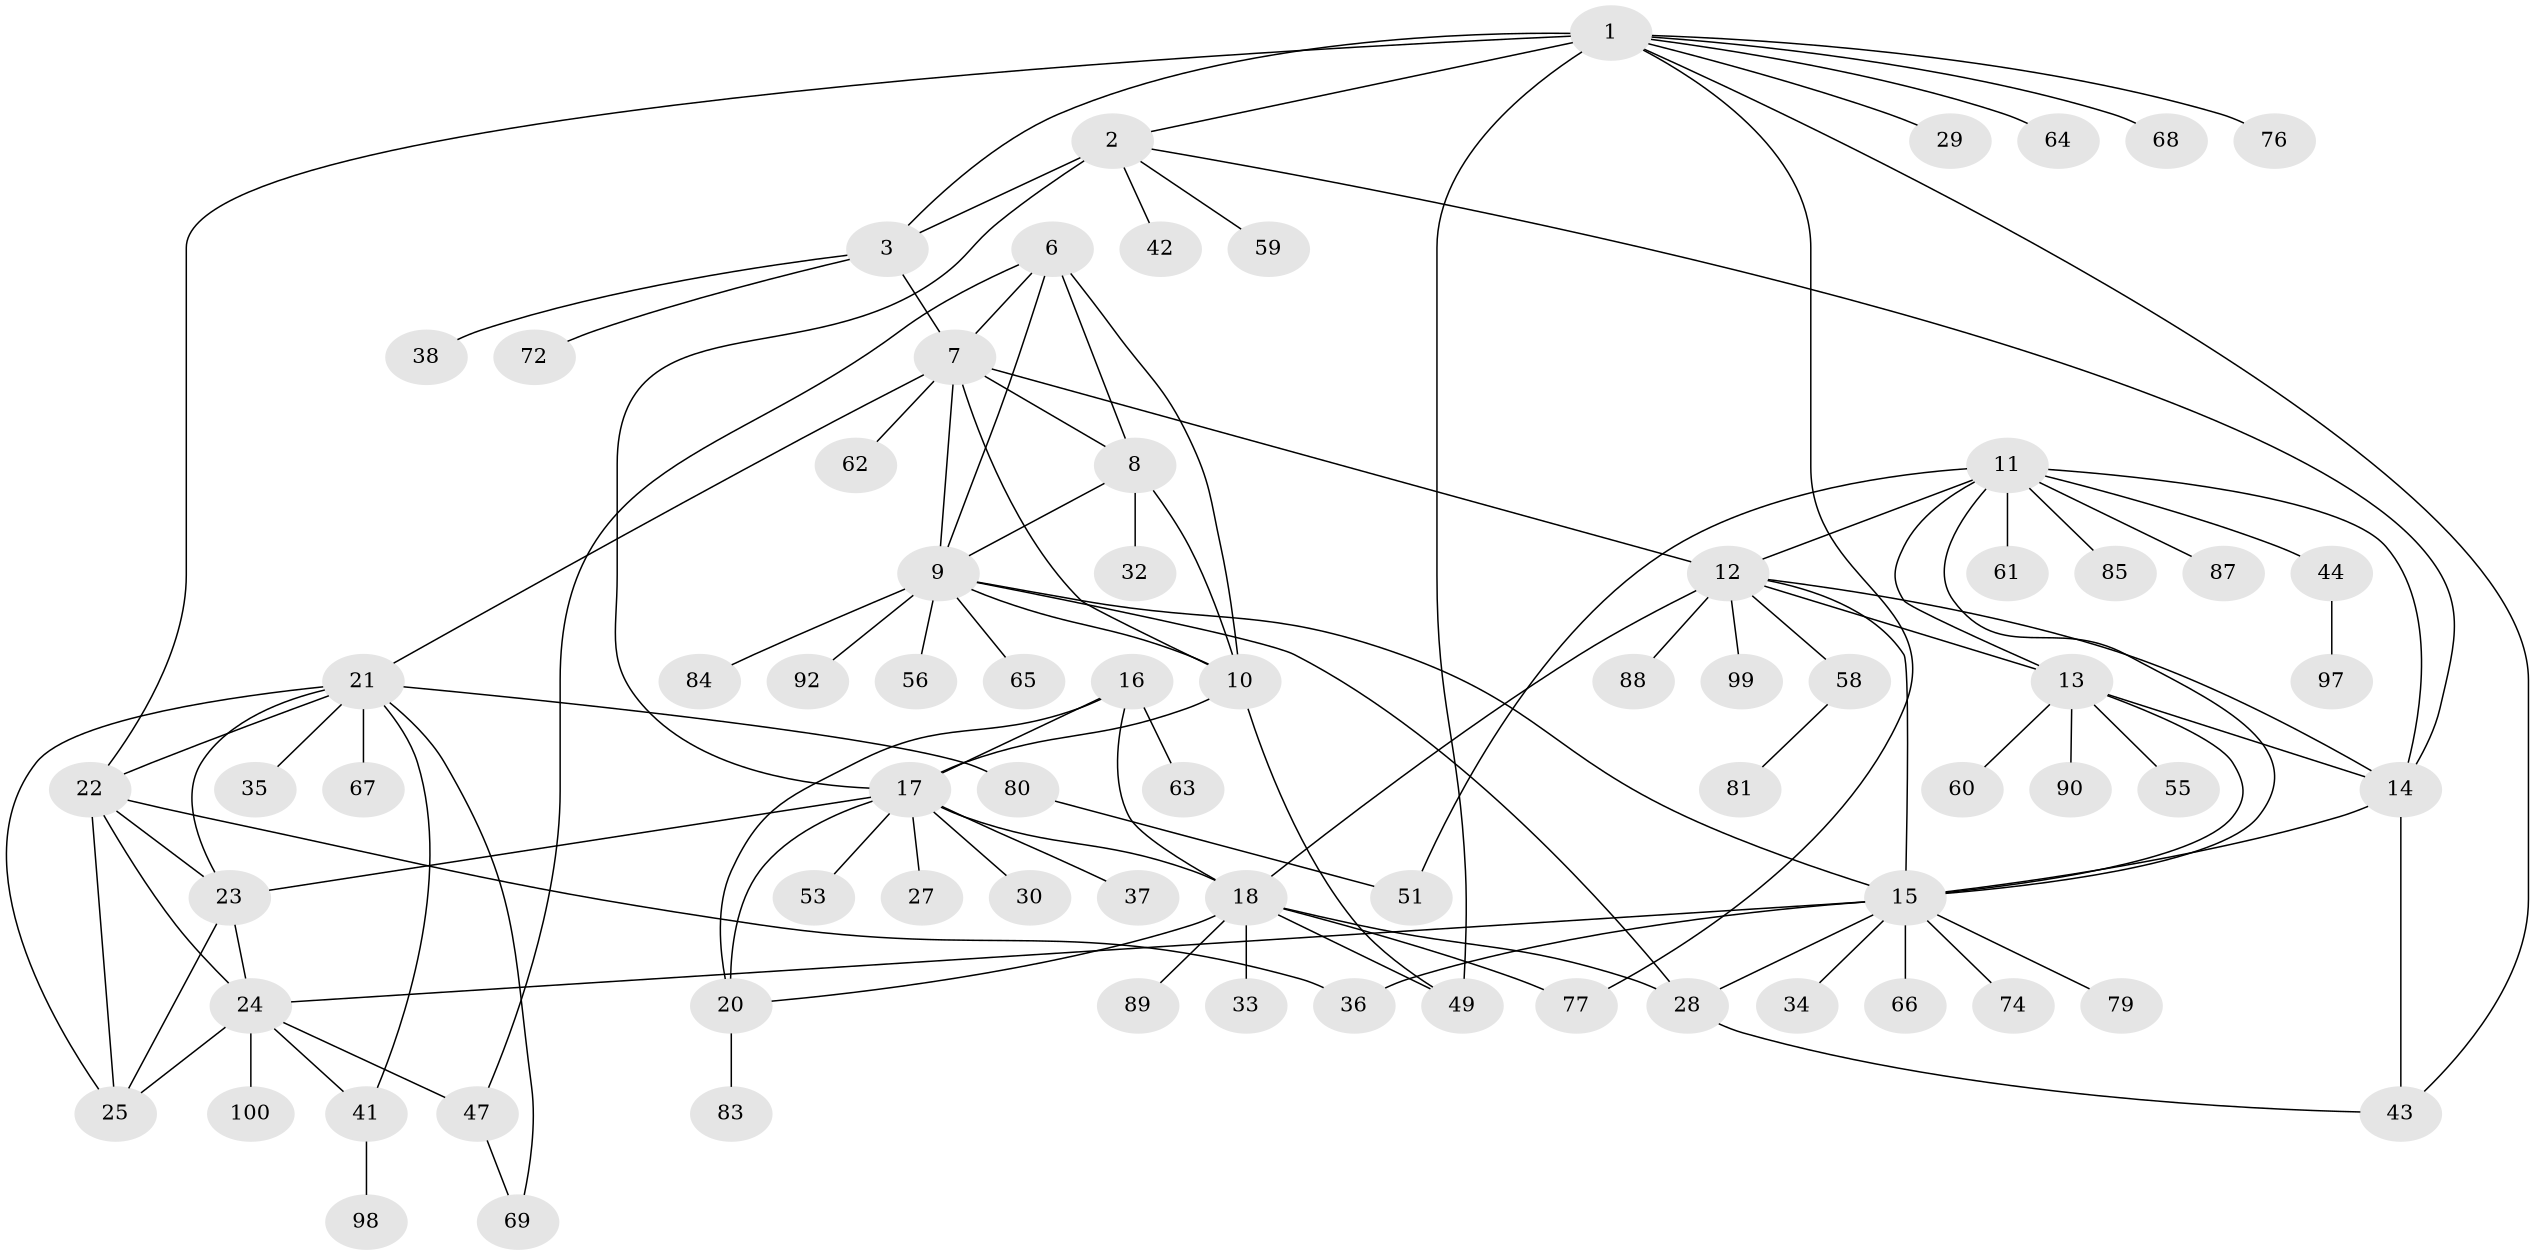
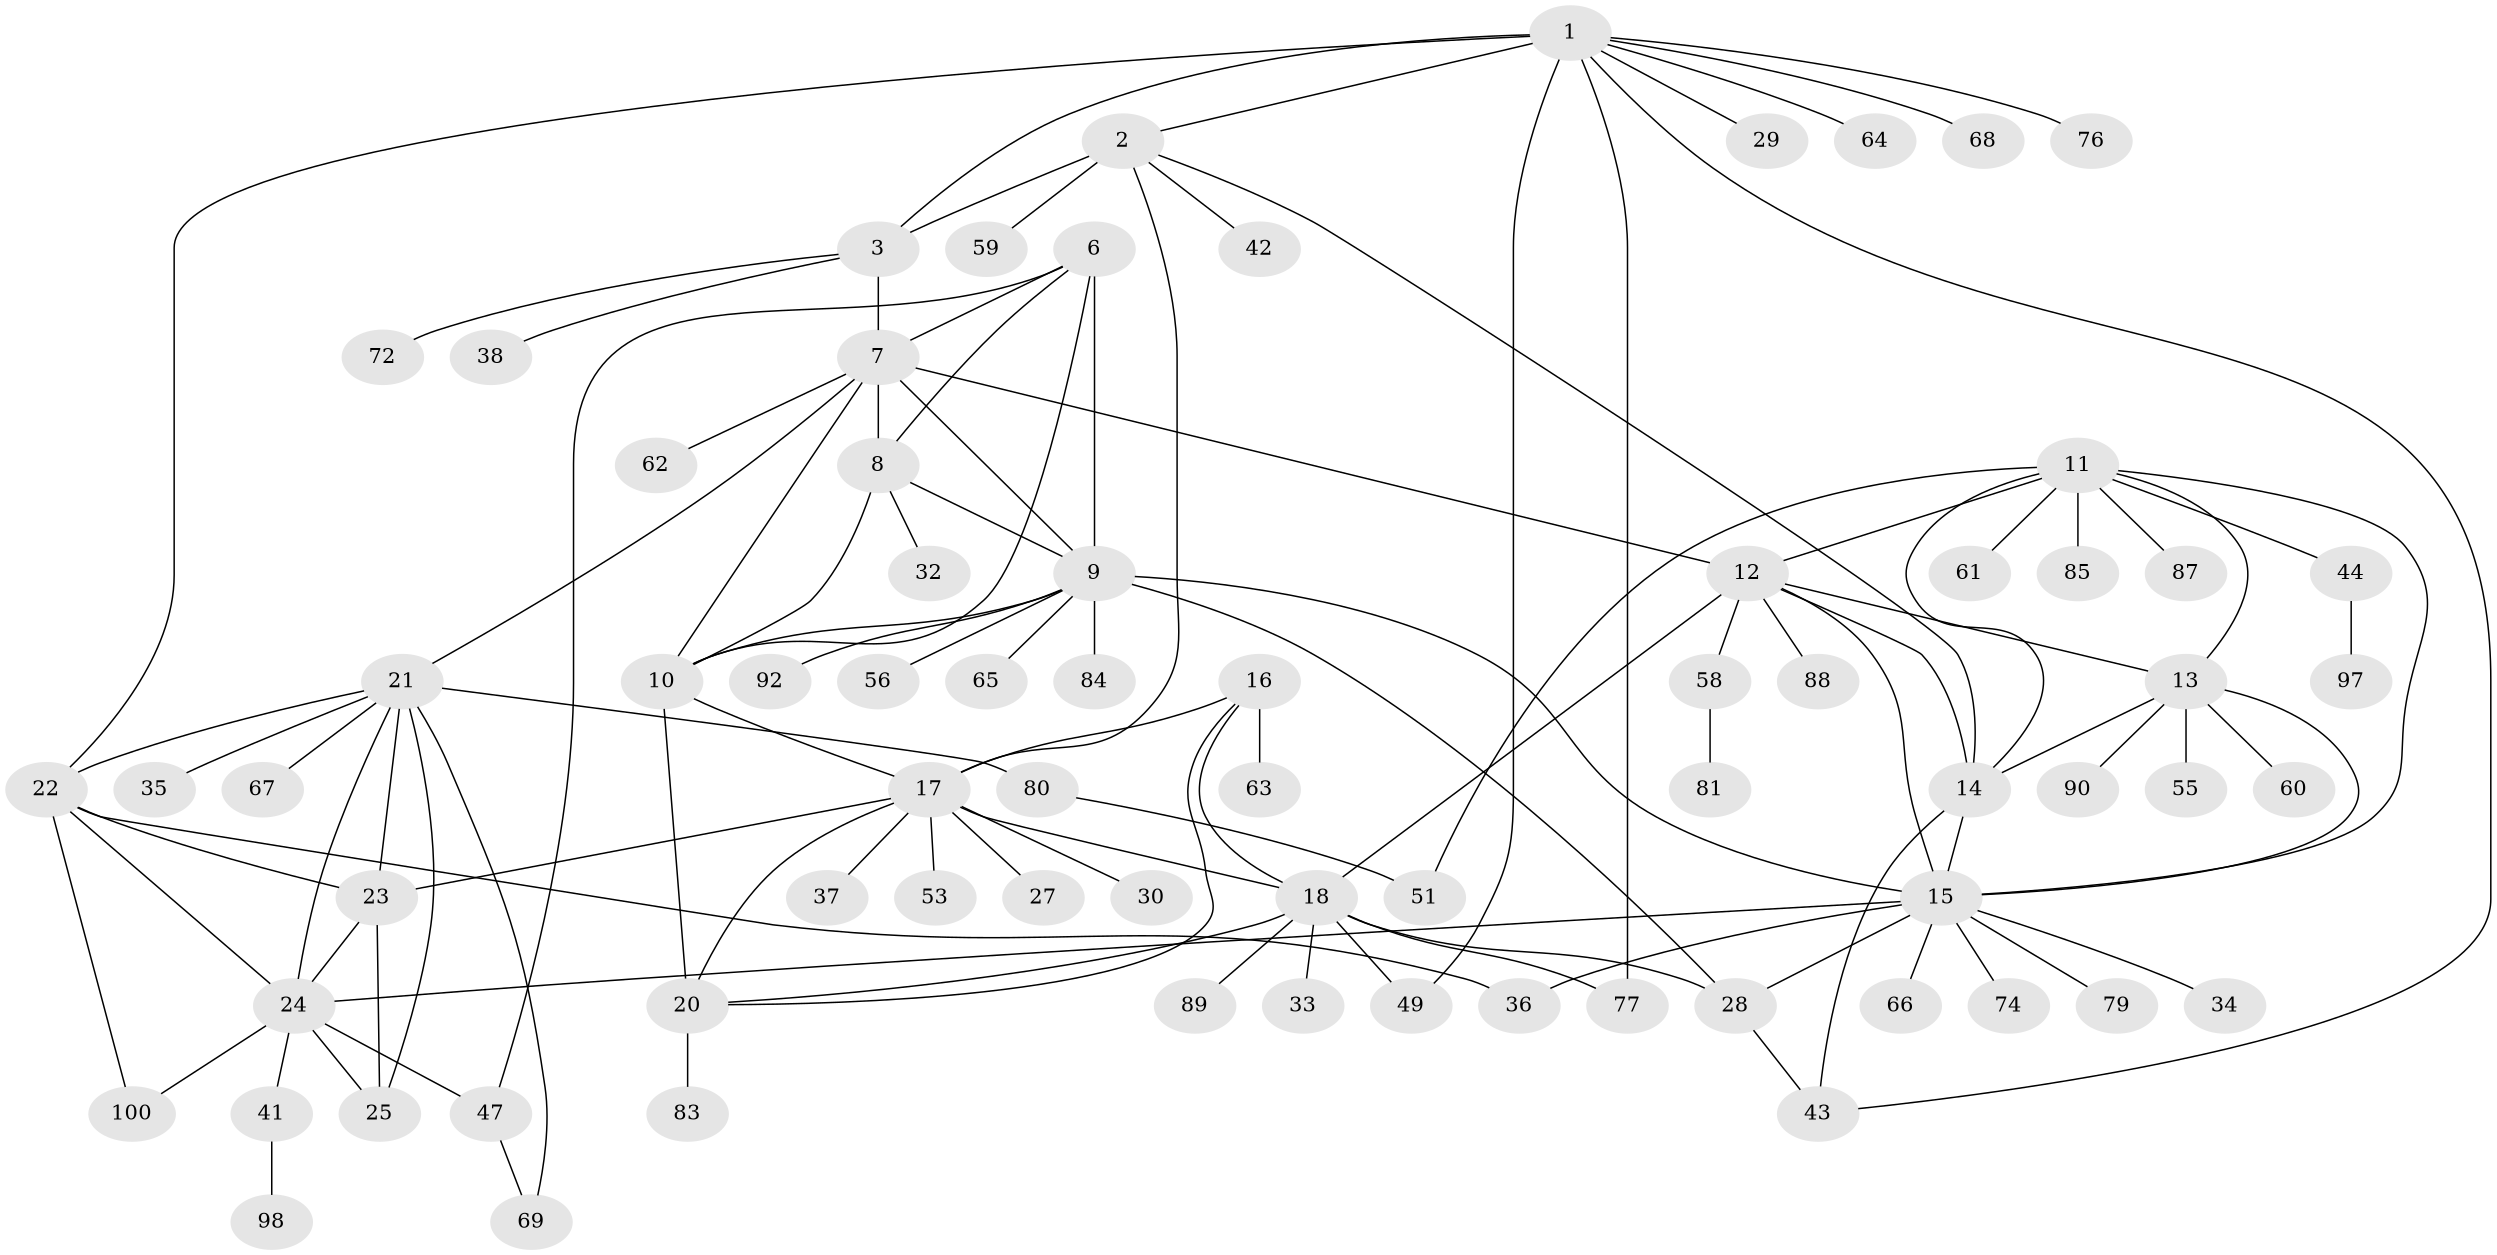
(1742, 682) -> none
(1312, 858) -> (675, 850)
(428, 895) -> (334, 840)
(103, 952) -> (89, 952)
